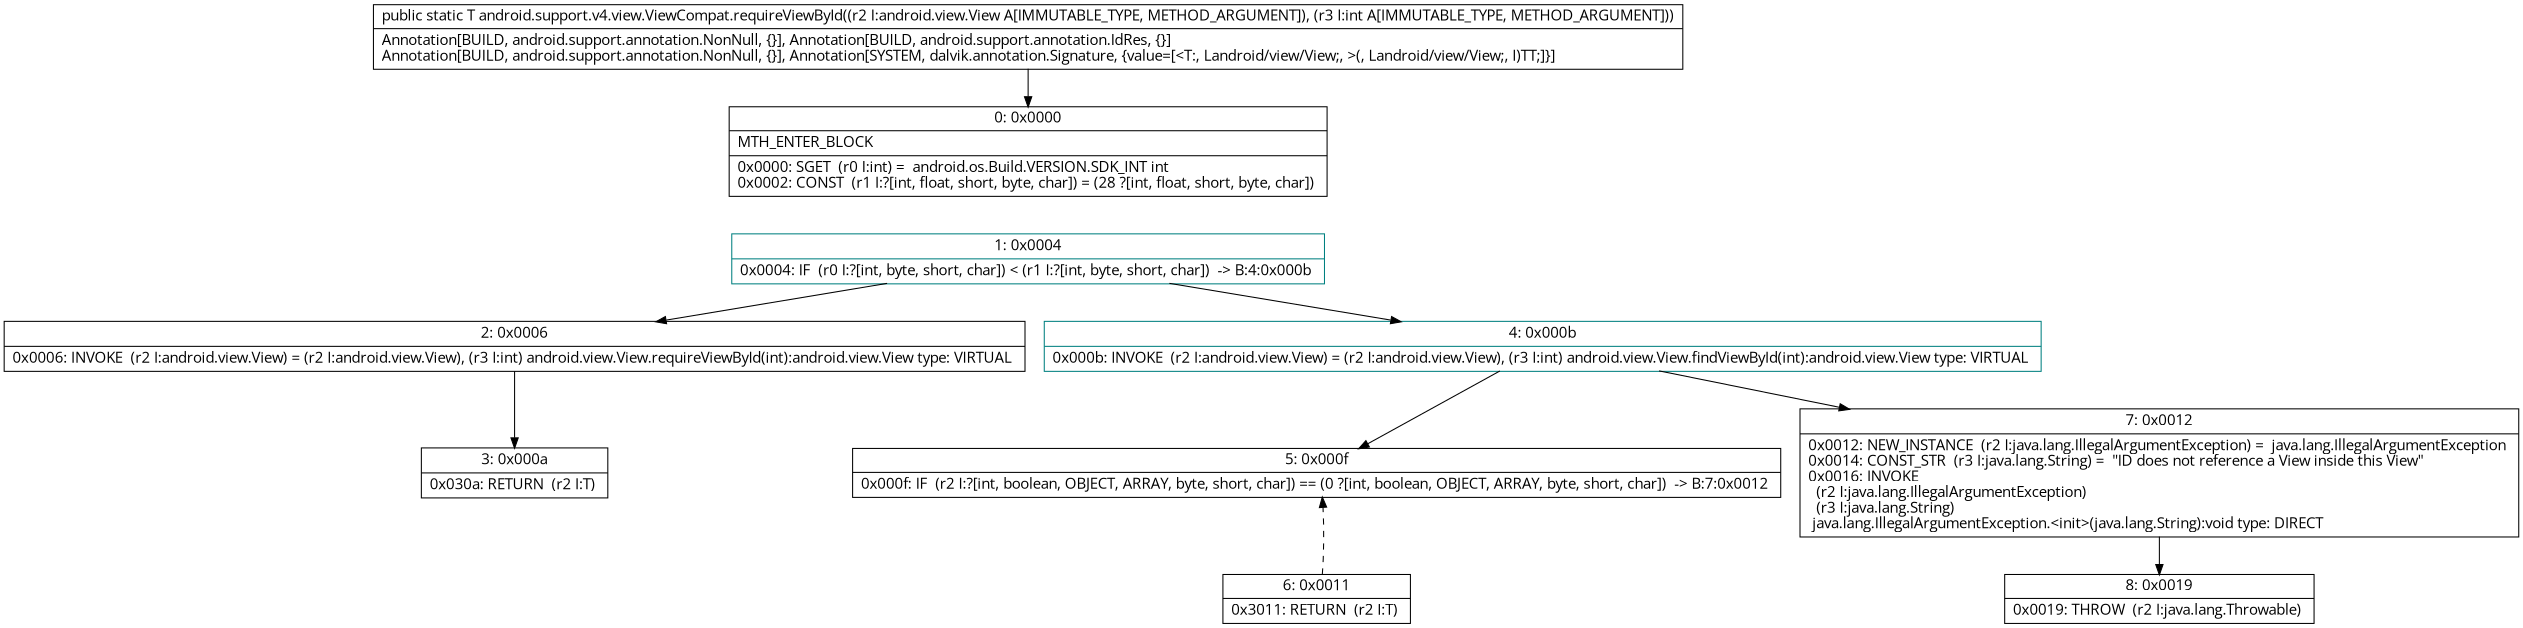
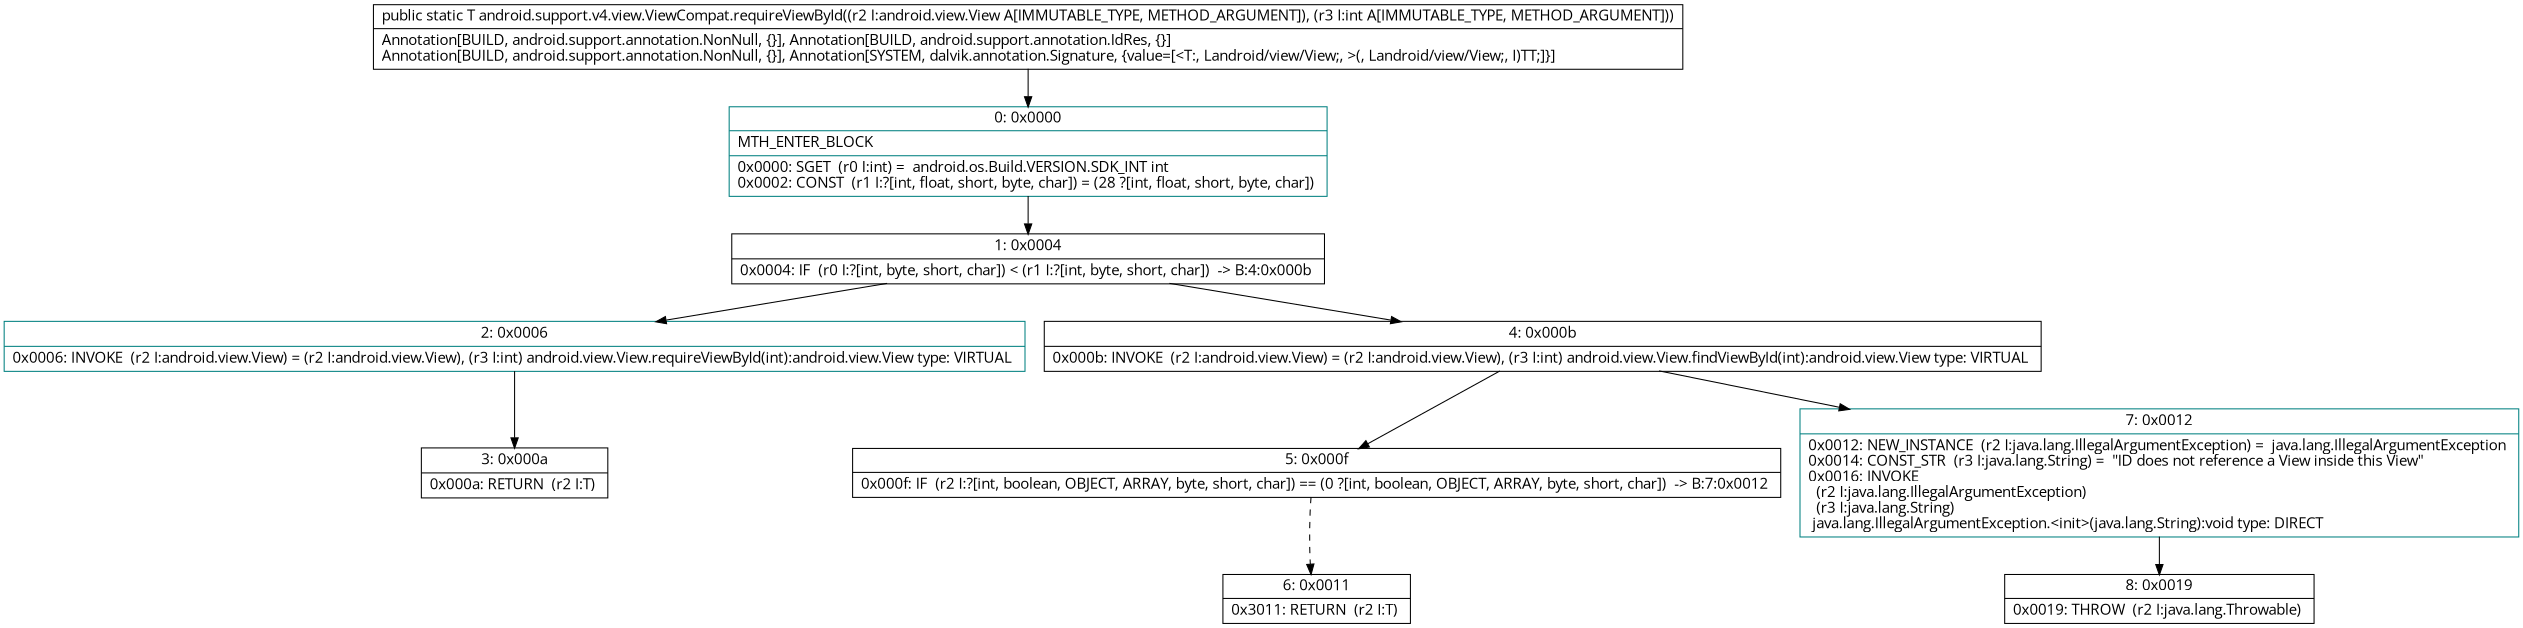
(1028, 152) -> (1028, 152)
none -> (1028, 210)
(1028, 259) -> (1028, 259)
(515, 346) -> (515, 346)
(1543, 346) -> (1543, 346)
(2159, 473) -> (2159, 473)
(515, 485) -> (515, 485)
(1324, 541) -> (1310, 530)
